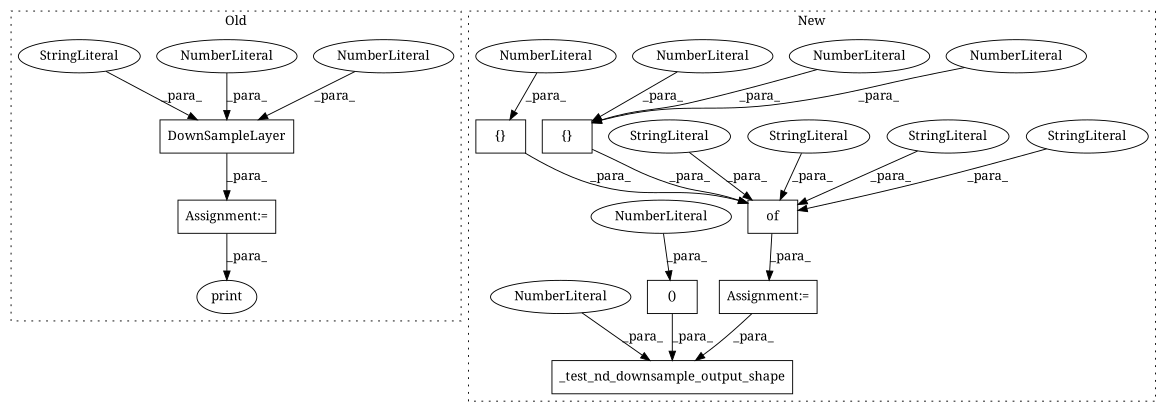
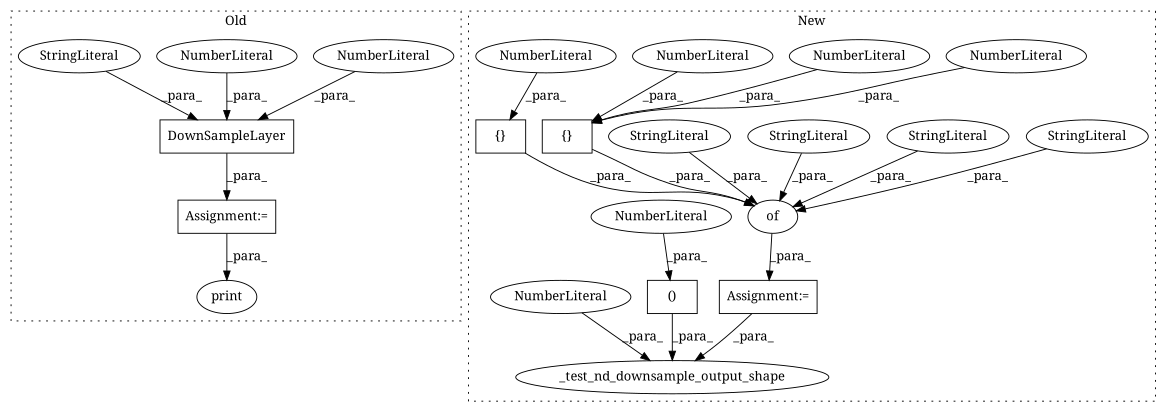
(773, 217) -> (773, 217)
(672, 377) -> (672, 377)
